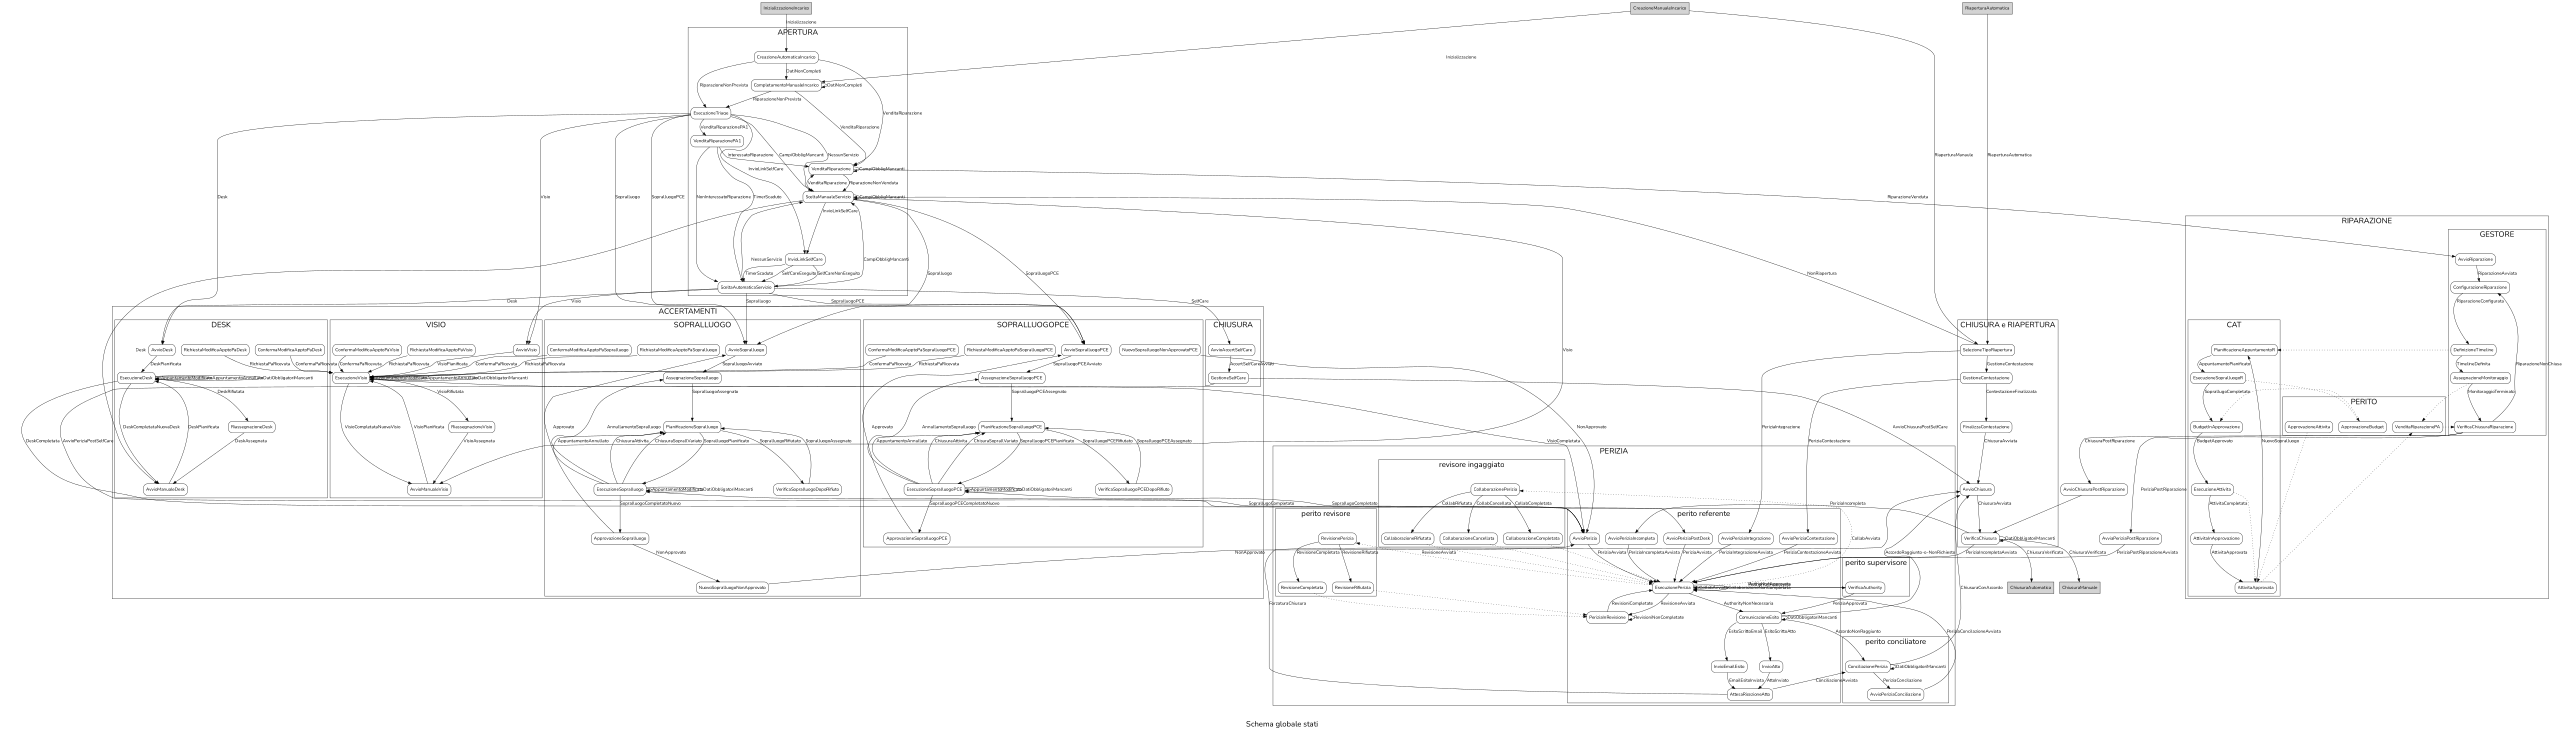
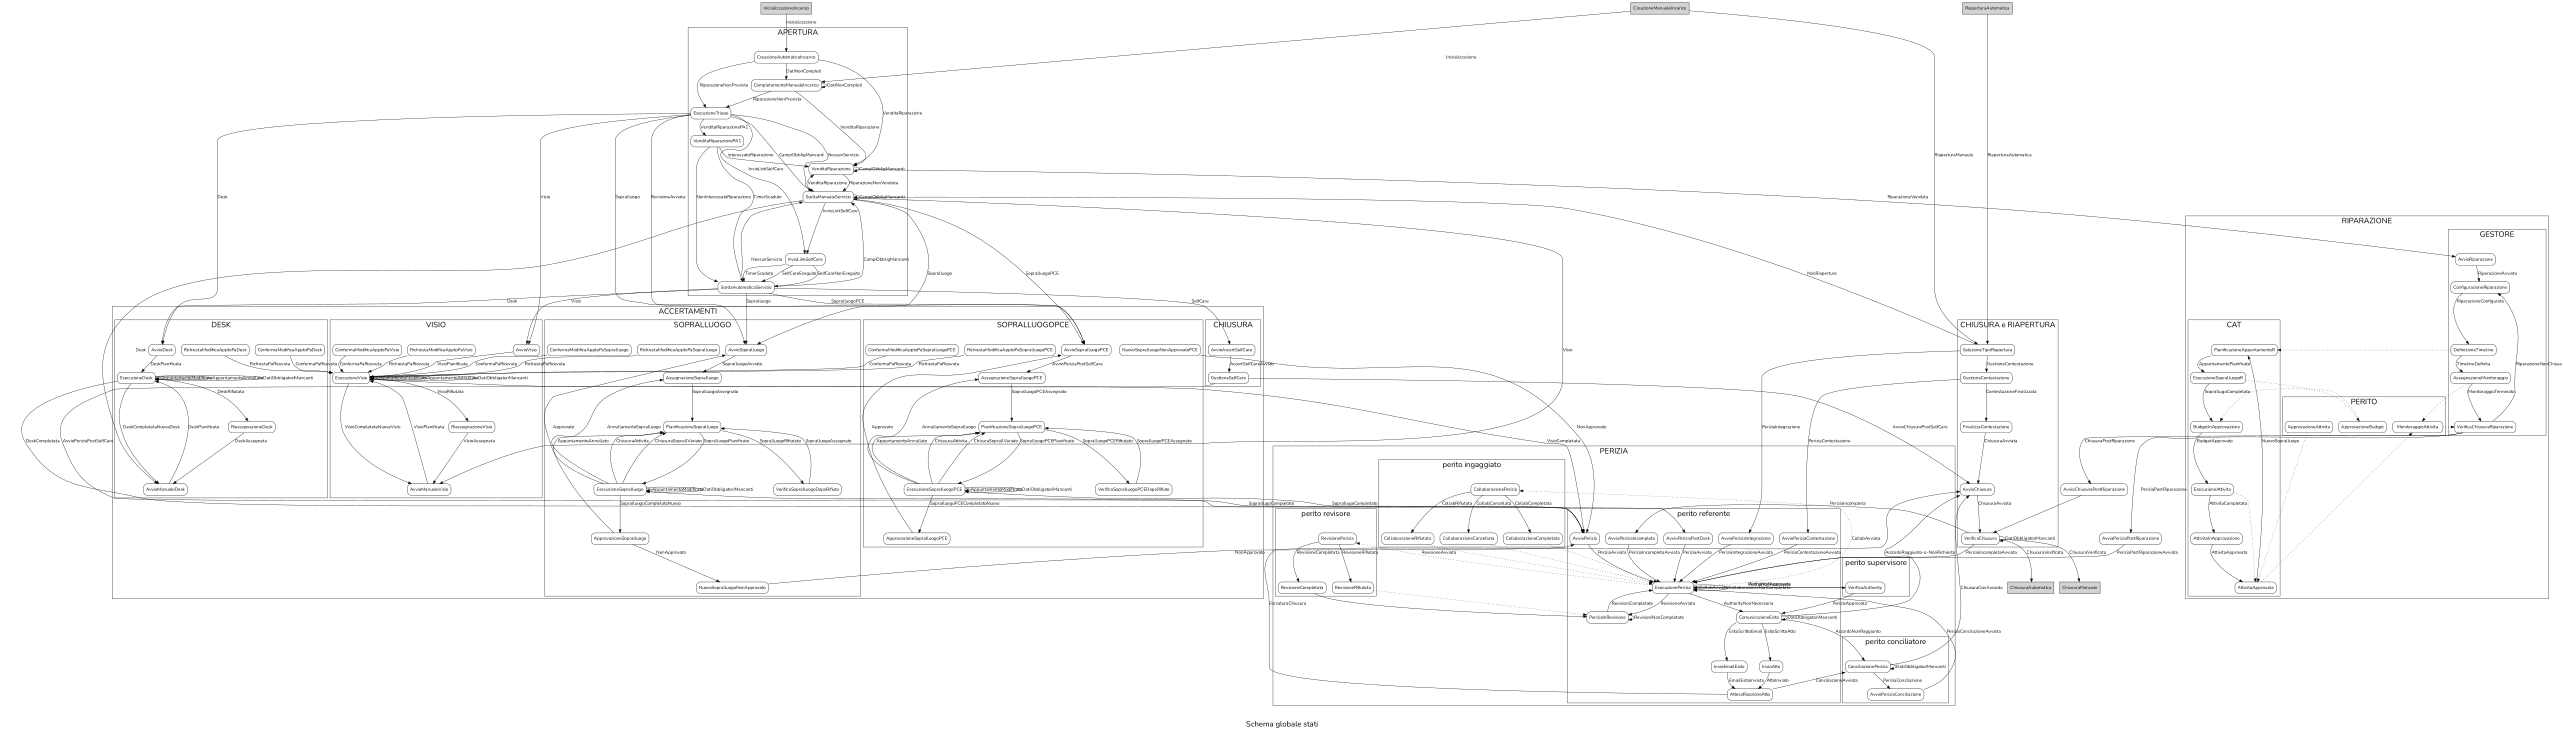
(668, 197) -> (668, 197)
(1077, 364) -> (1077, 364)
(2418, 427) -> (2418, 427)
(1472, 465) -> (1472, 465)
(1448, 611) -> (1448, 611)
